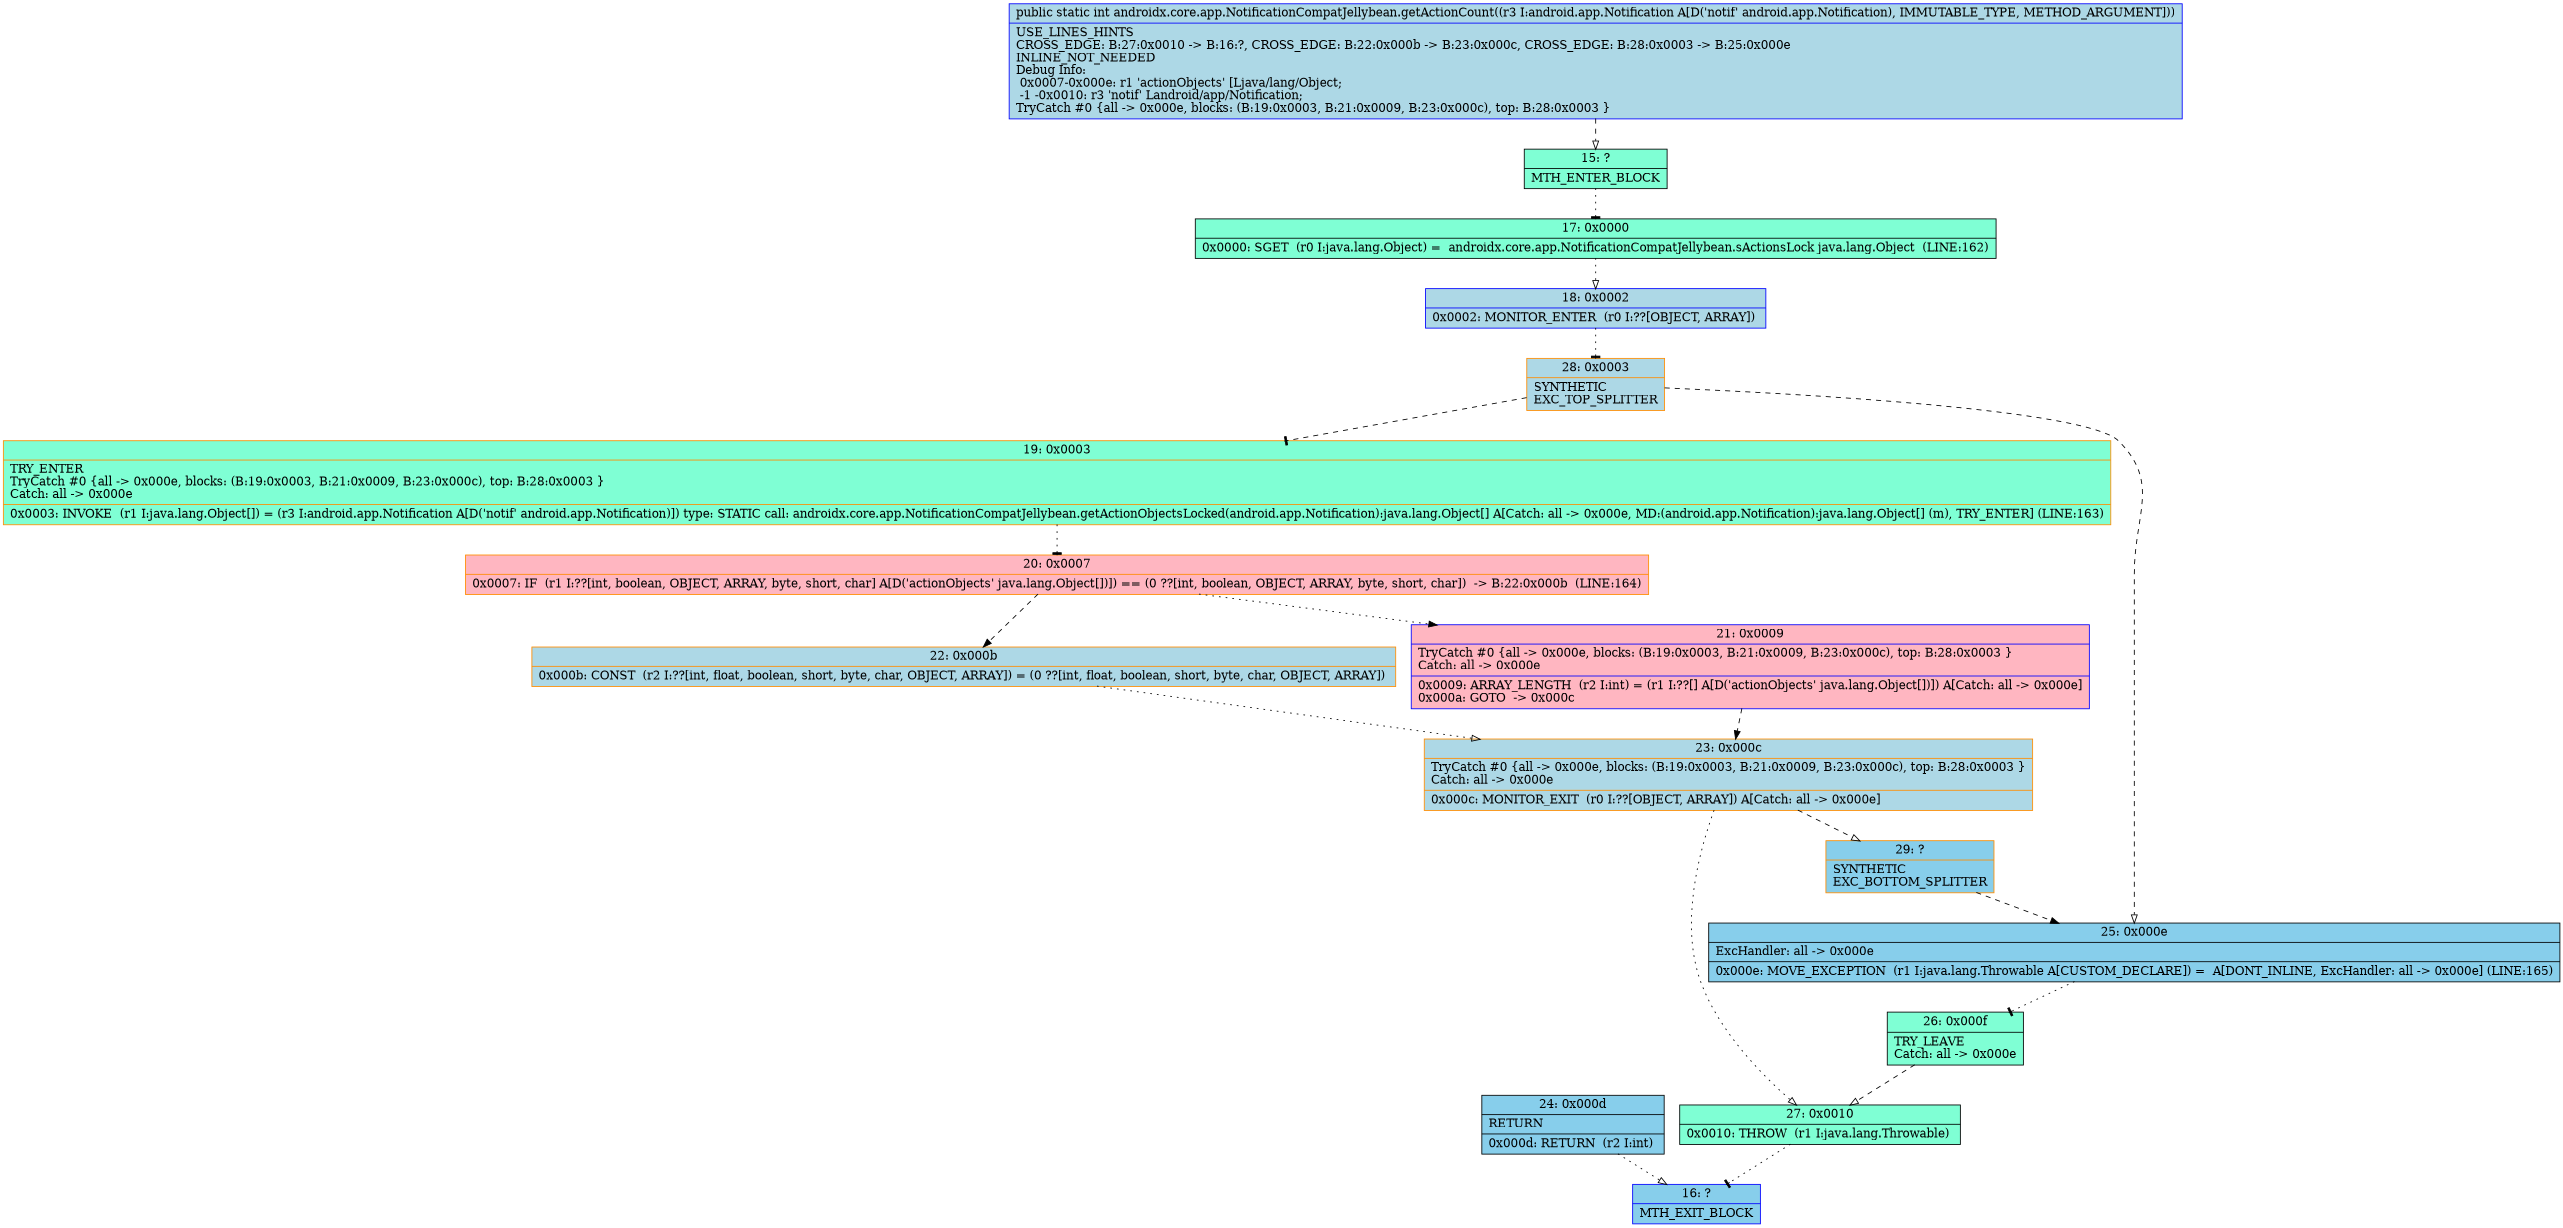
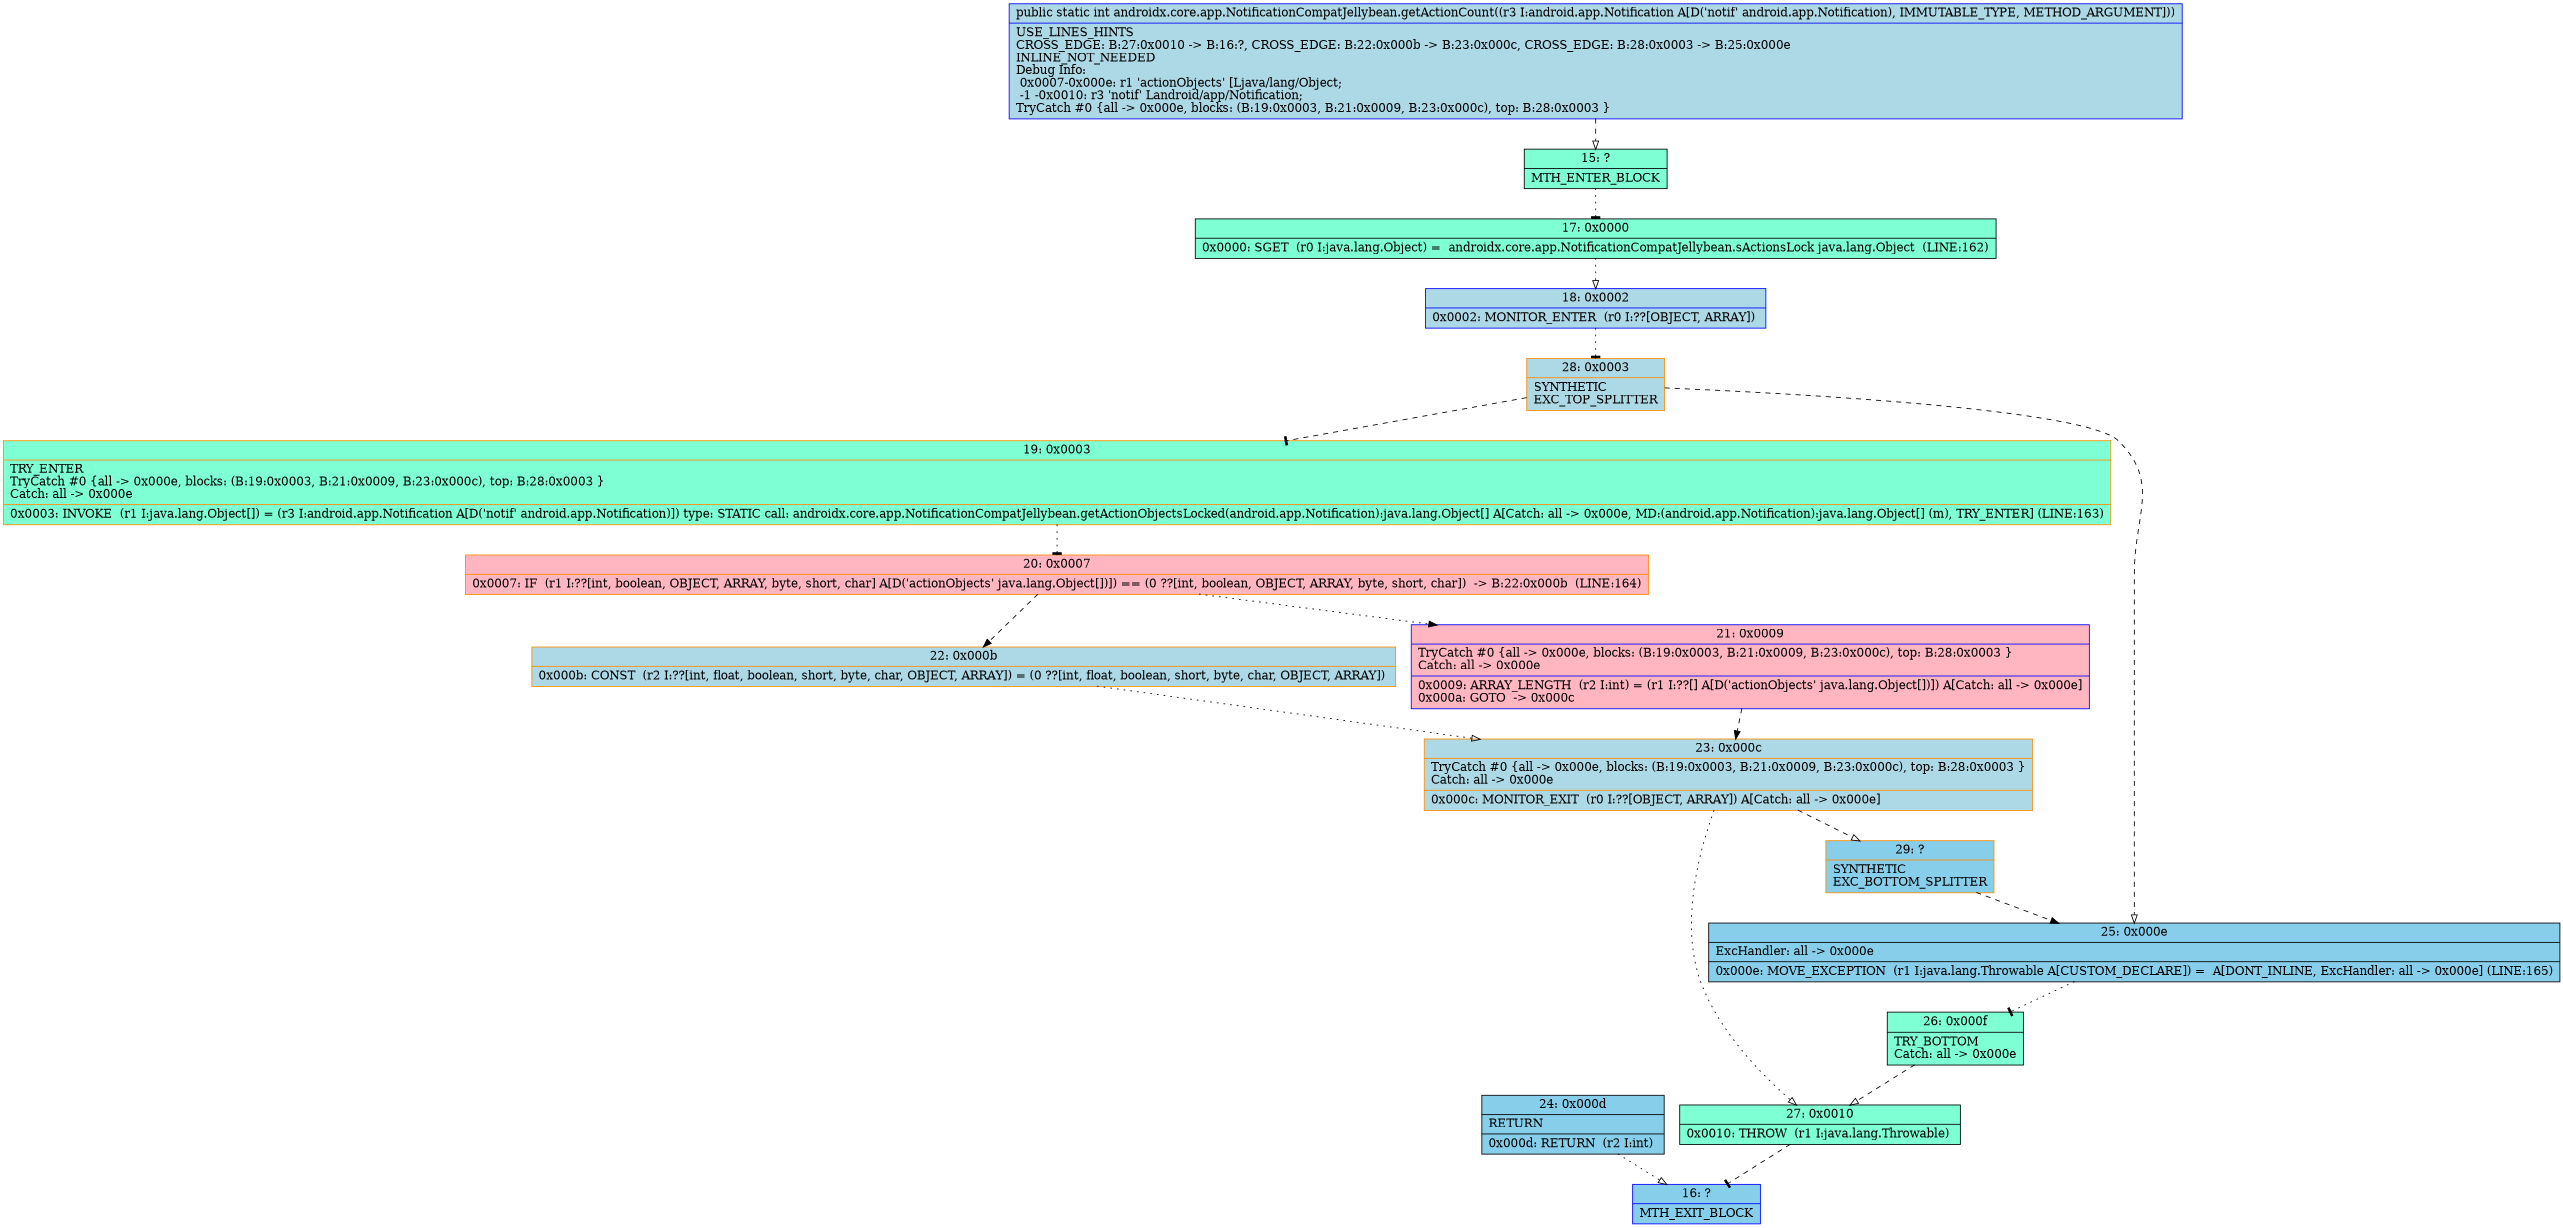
(1930, 1042) -> (1936, 1042)
(1760, 1163) -> (1760, 1163)
